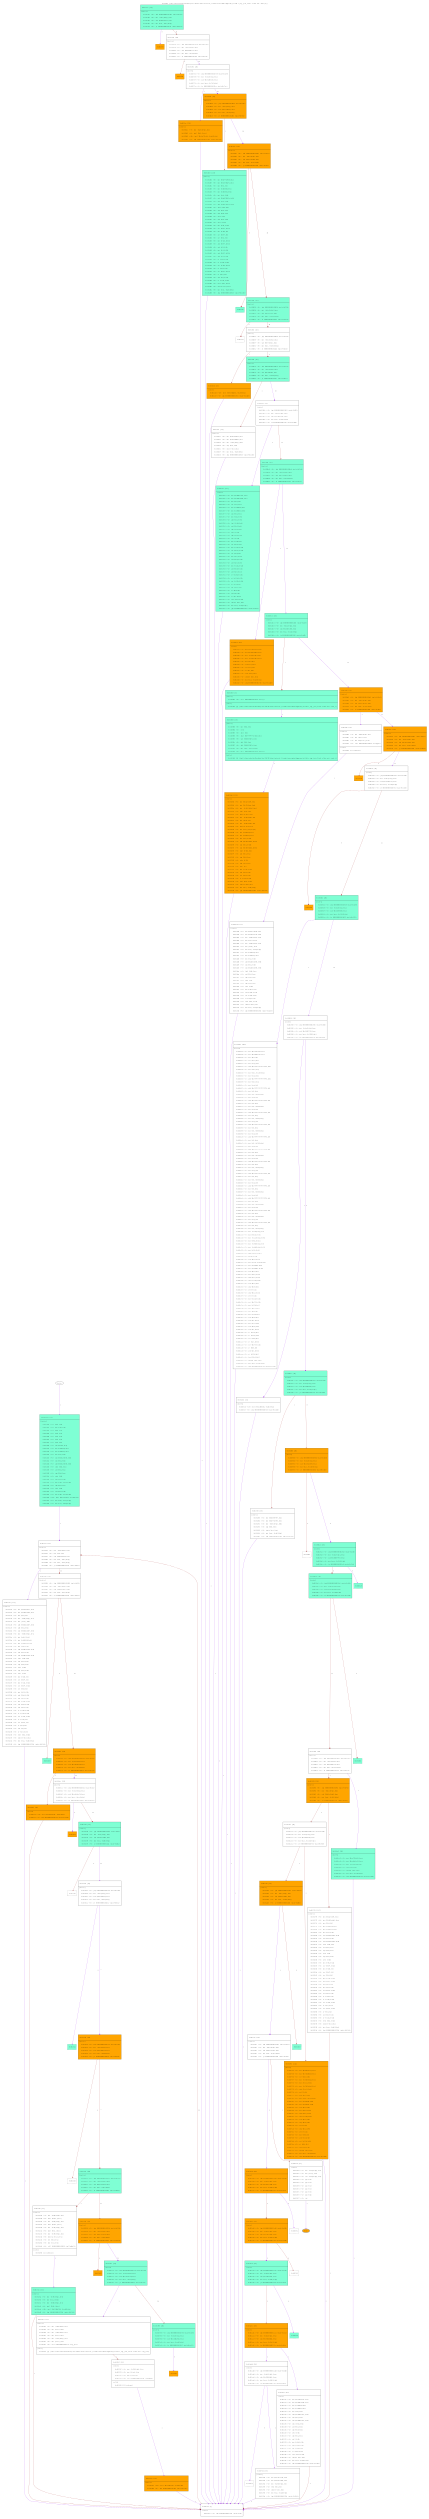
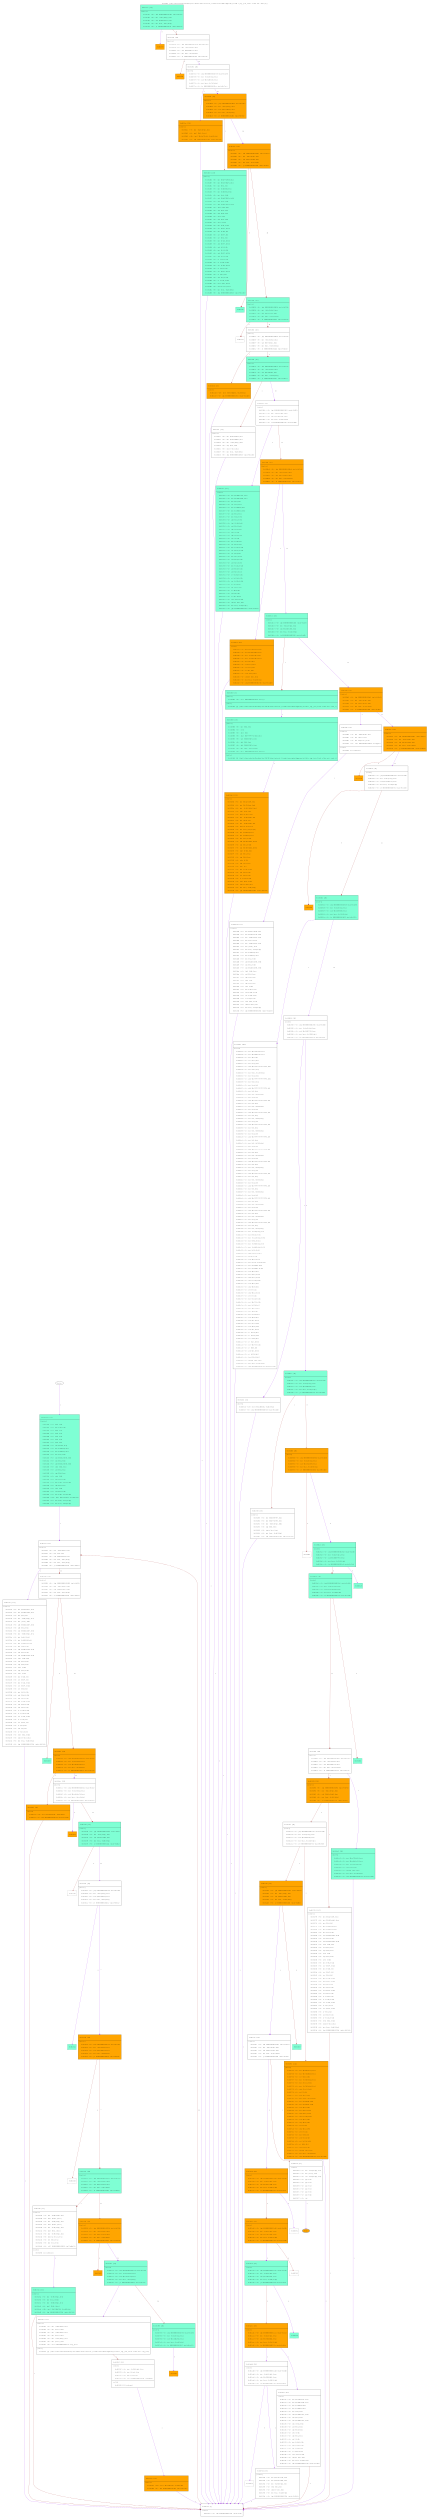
(282, 472) -> (282, 472)
